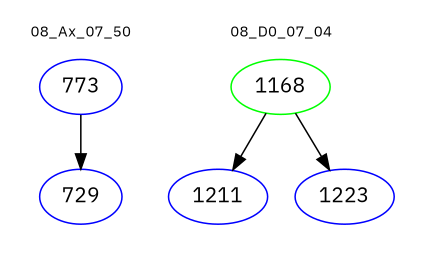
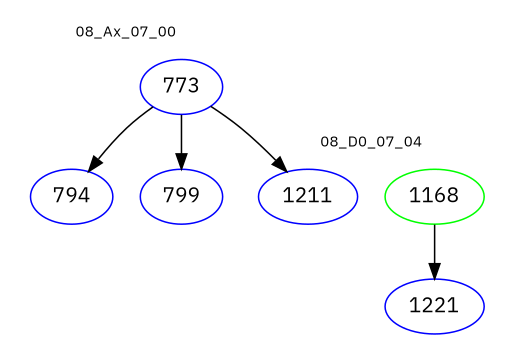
(82, 33) -> (127, 33)
(253, 135) -> (258, 143)
none -> (72, 197)
(81, 197) -> (181, 197)
(345, 197) -> (435, 307)
